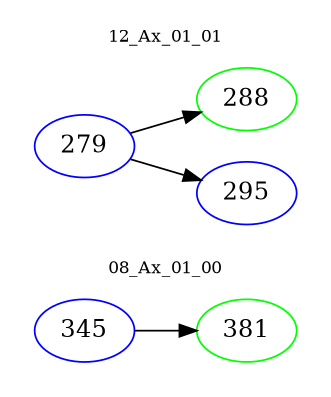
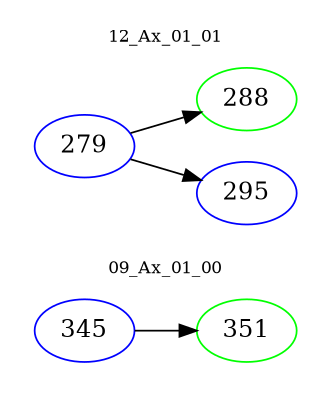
(166, 269) -> (166, 269)
(247, 331) -> (247, 331)
